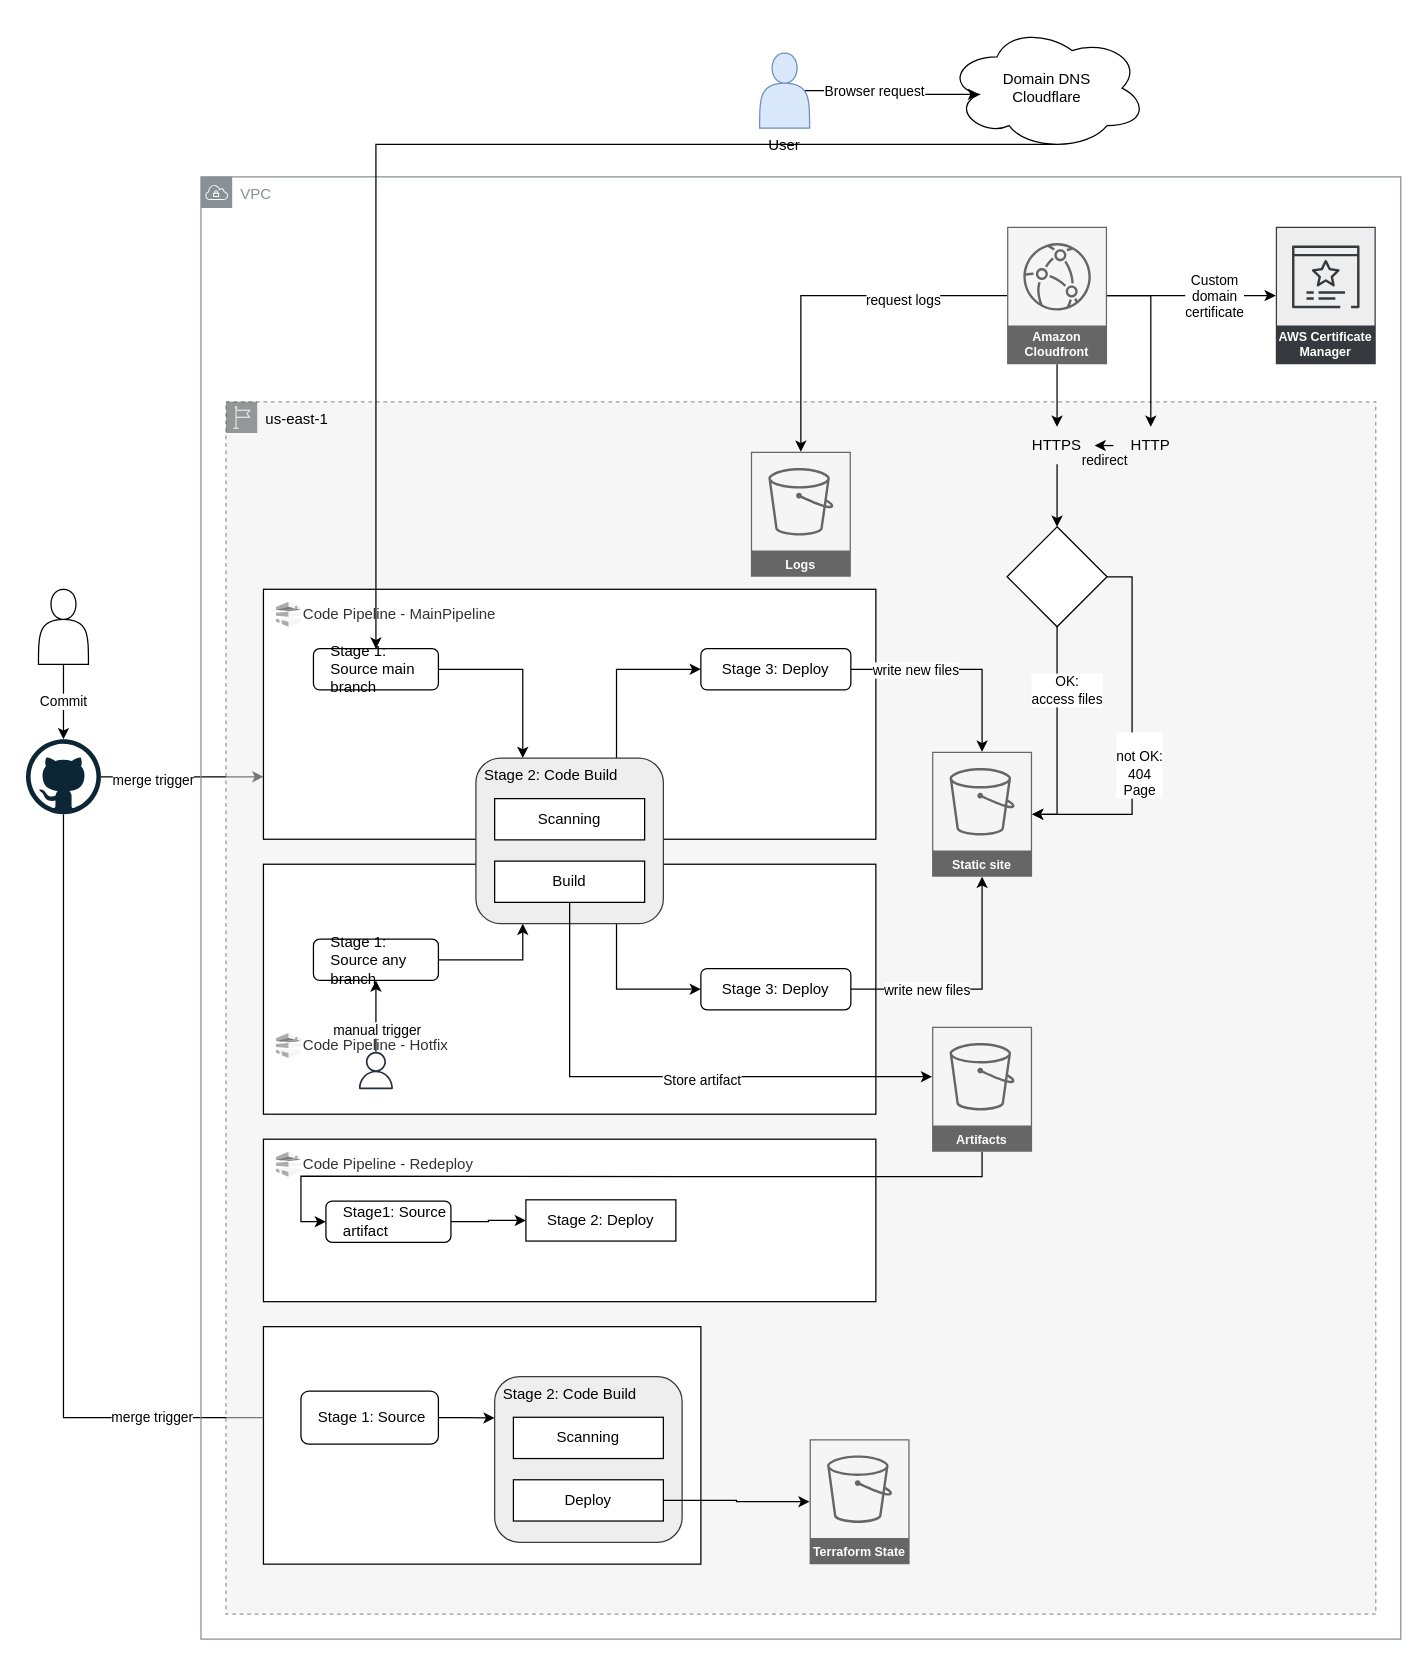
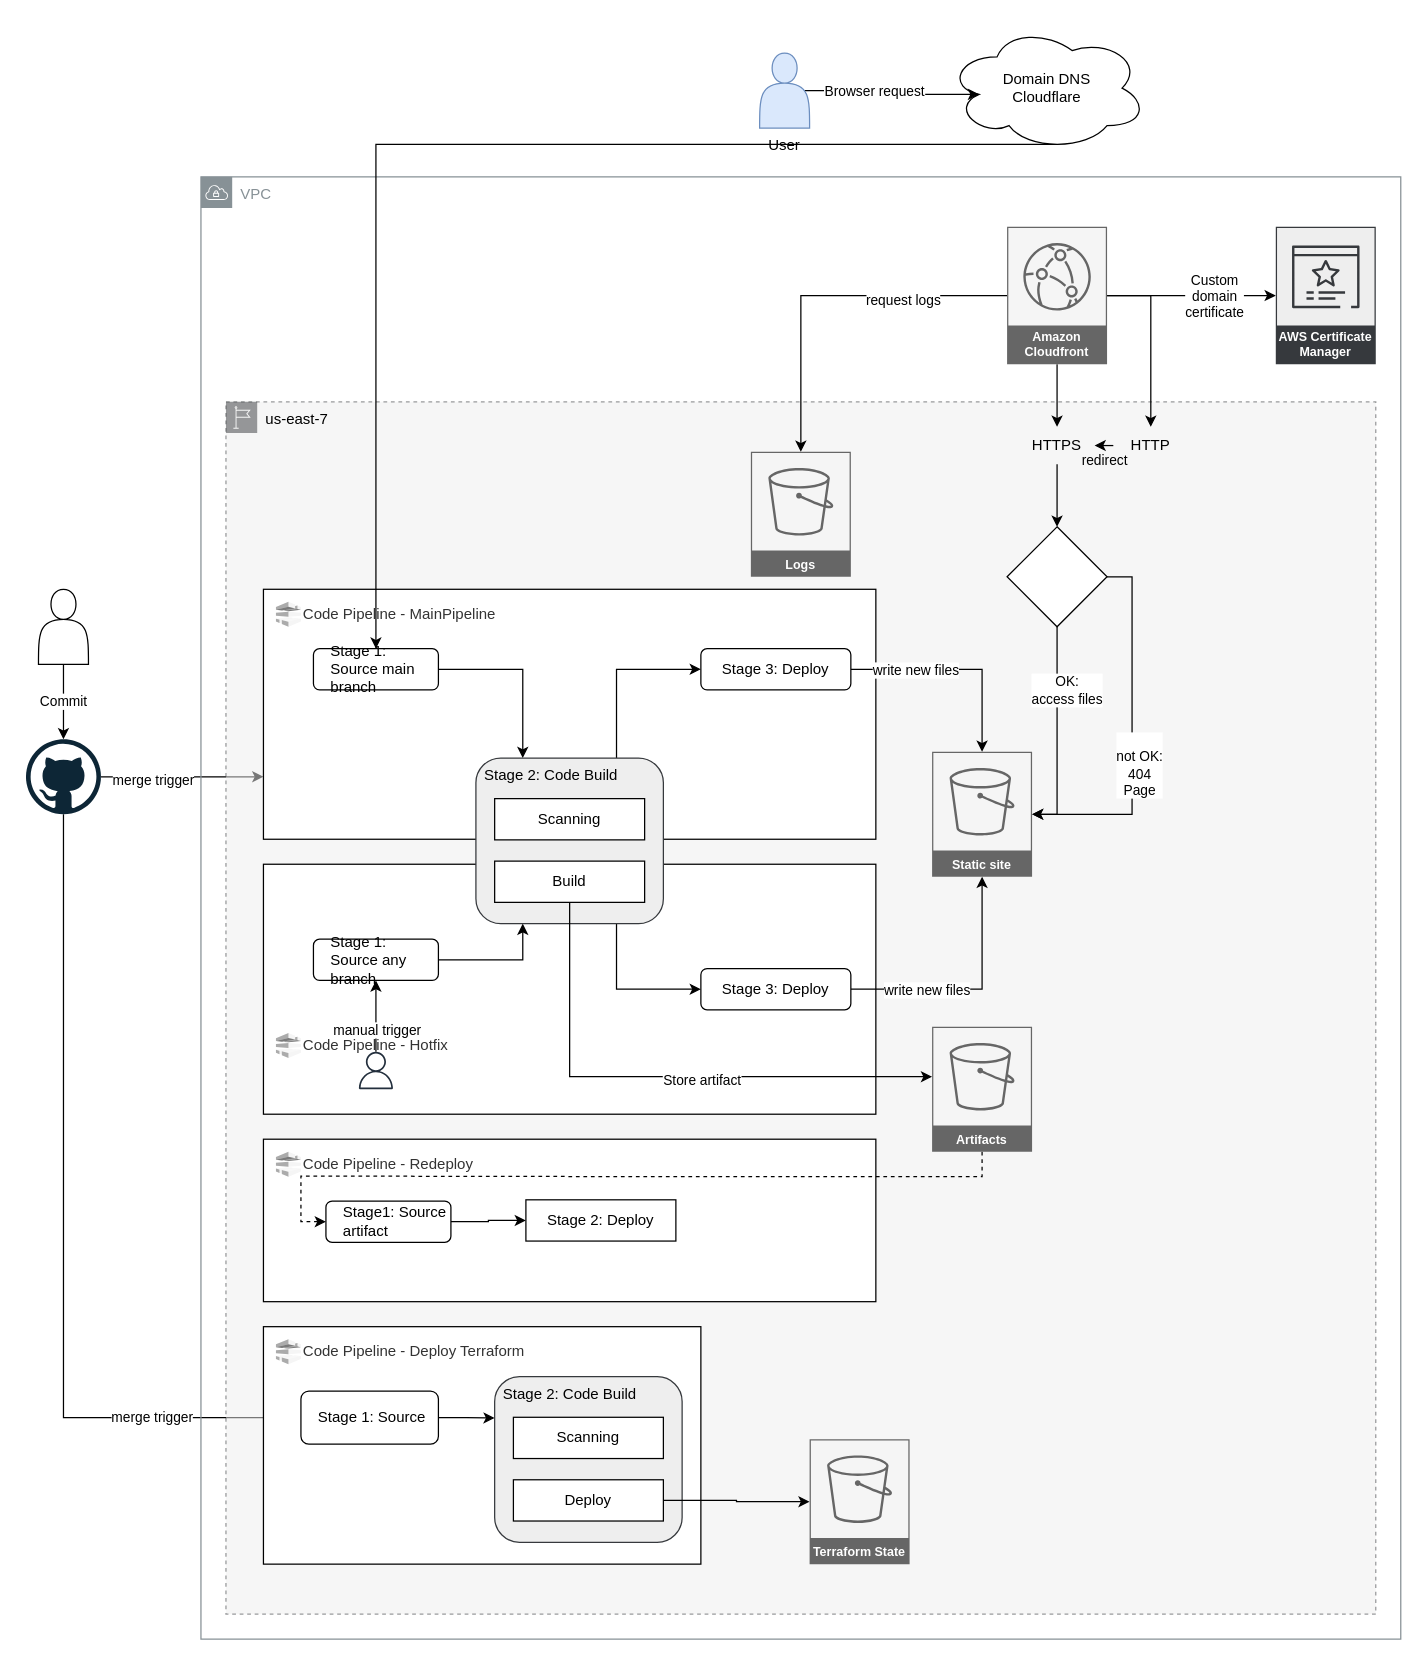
(303, 420) -> (303, 420)
(623, 1177) -> (623, 1177)
none -> (288, 1352)
